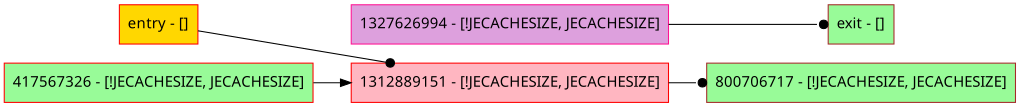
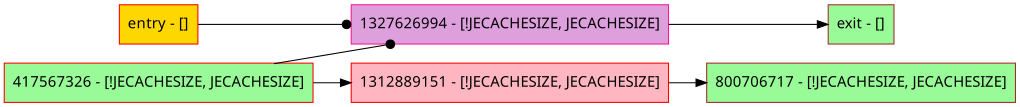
(743, 24) -> (743, 24)
(292, 47) -> (270, 24)
none -> (330, 54)
(682, 83) -> (682, 83)
